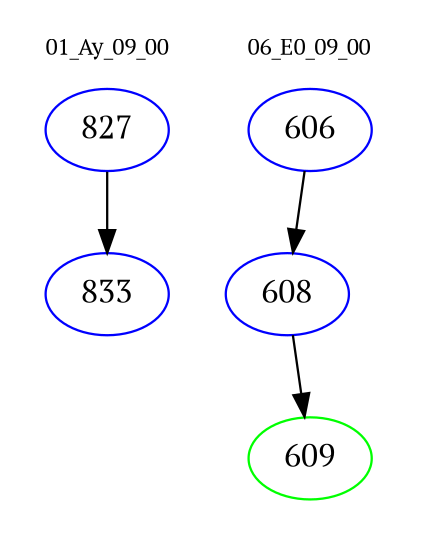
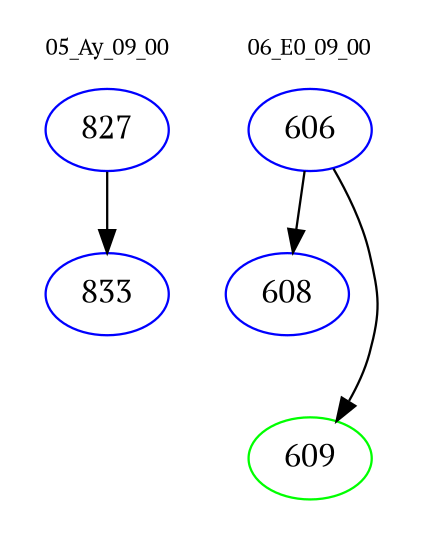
(108, 49) -> (108, 49)
(297, 364) -> (376, 283)
